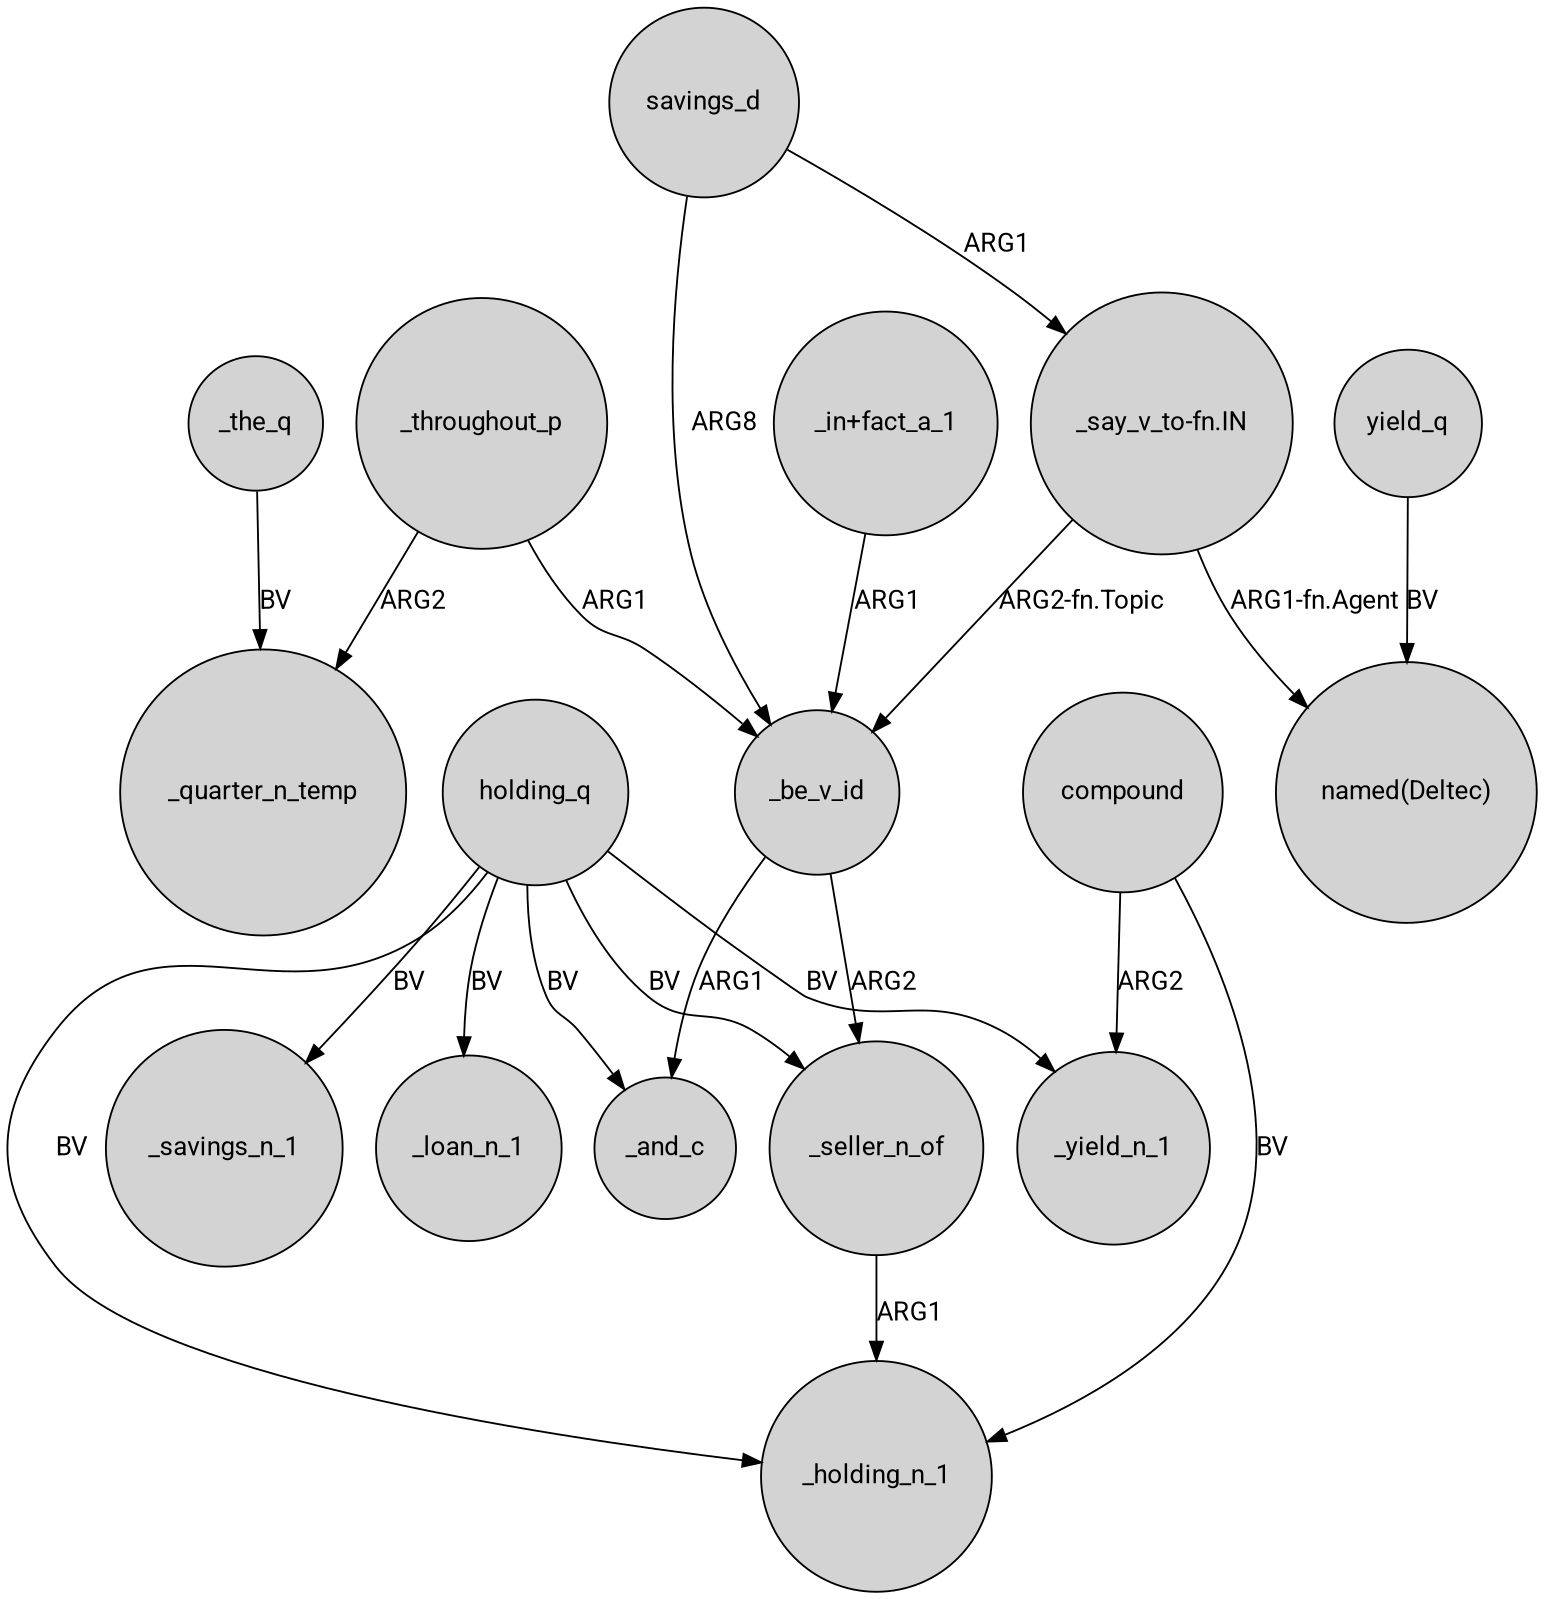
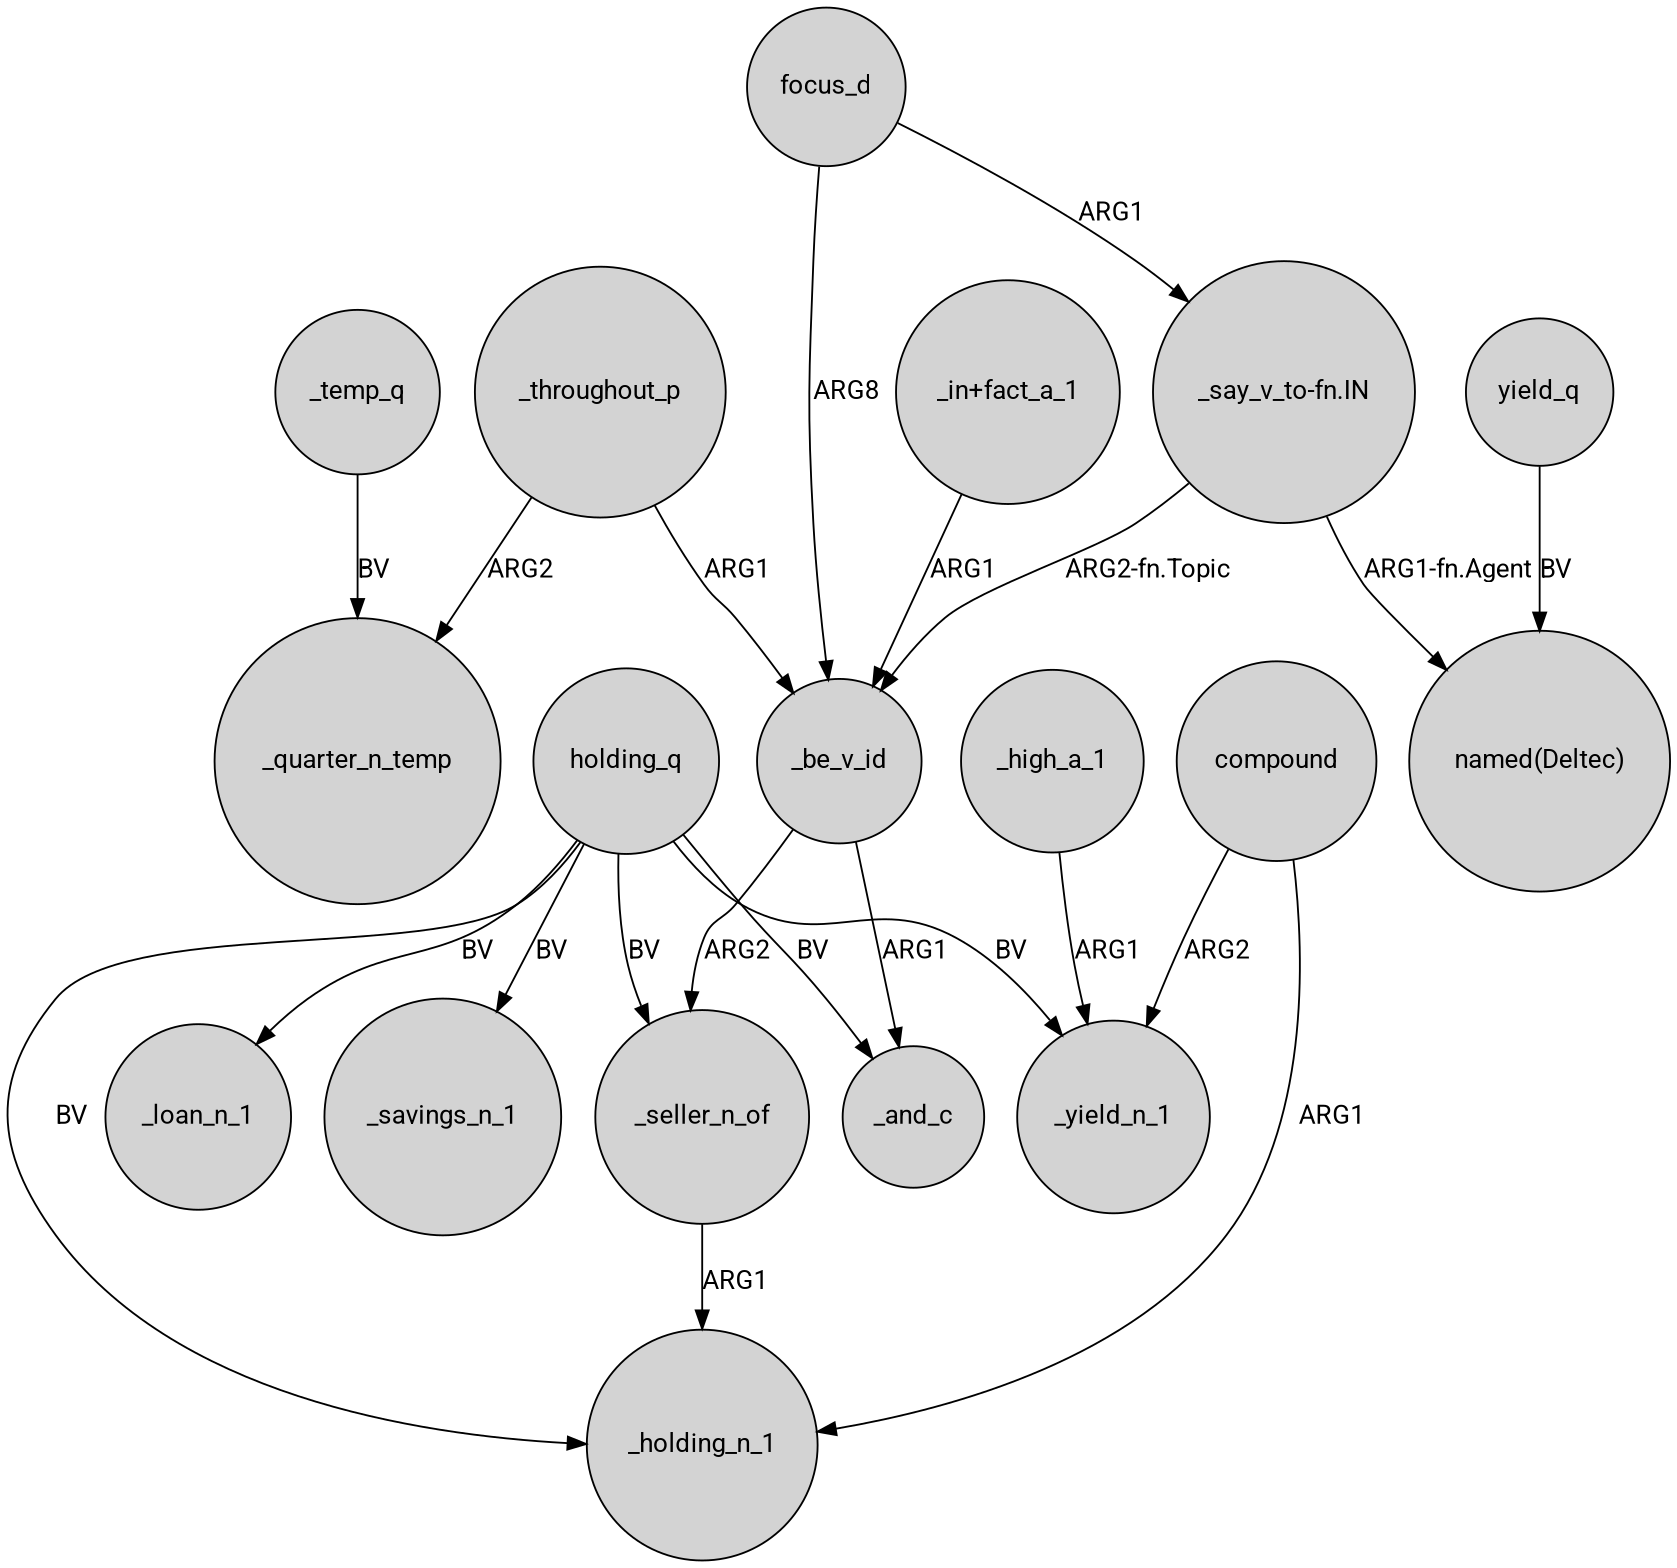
(704, 103) -> (826, 87)
(256, 423) -> (358, 392)
none -> (1052, 761)
(1273, 1148) -> (1332, 1117)
